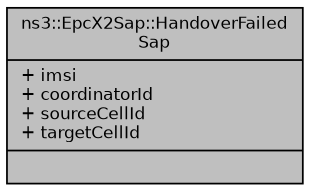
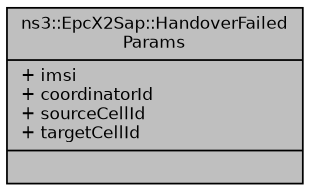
(155, 43) -> (155, 43)
